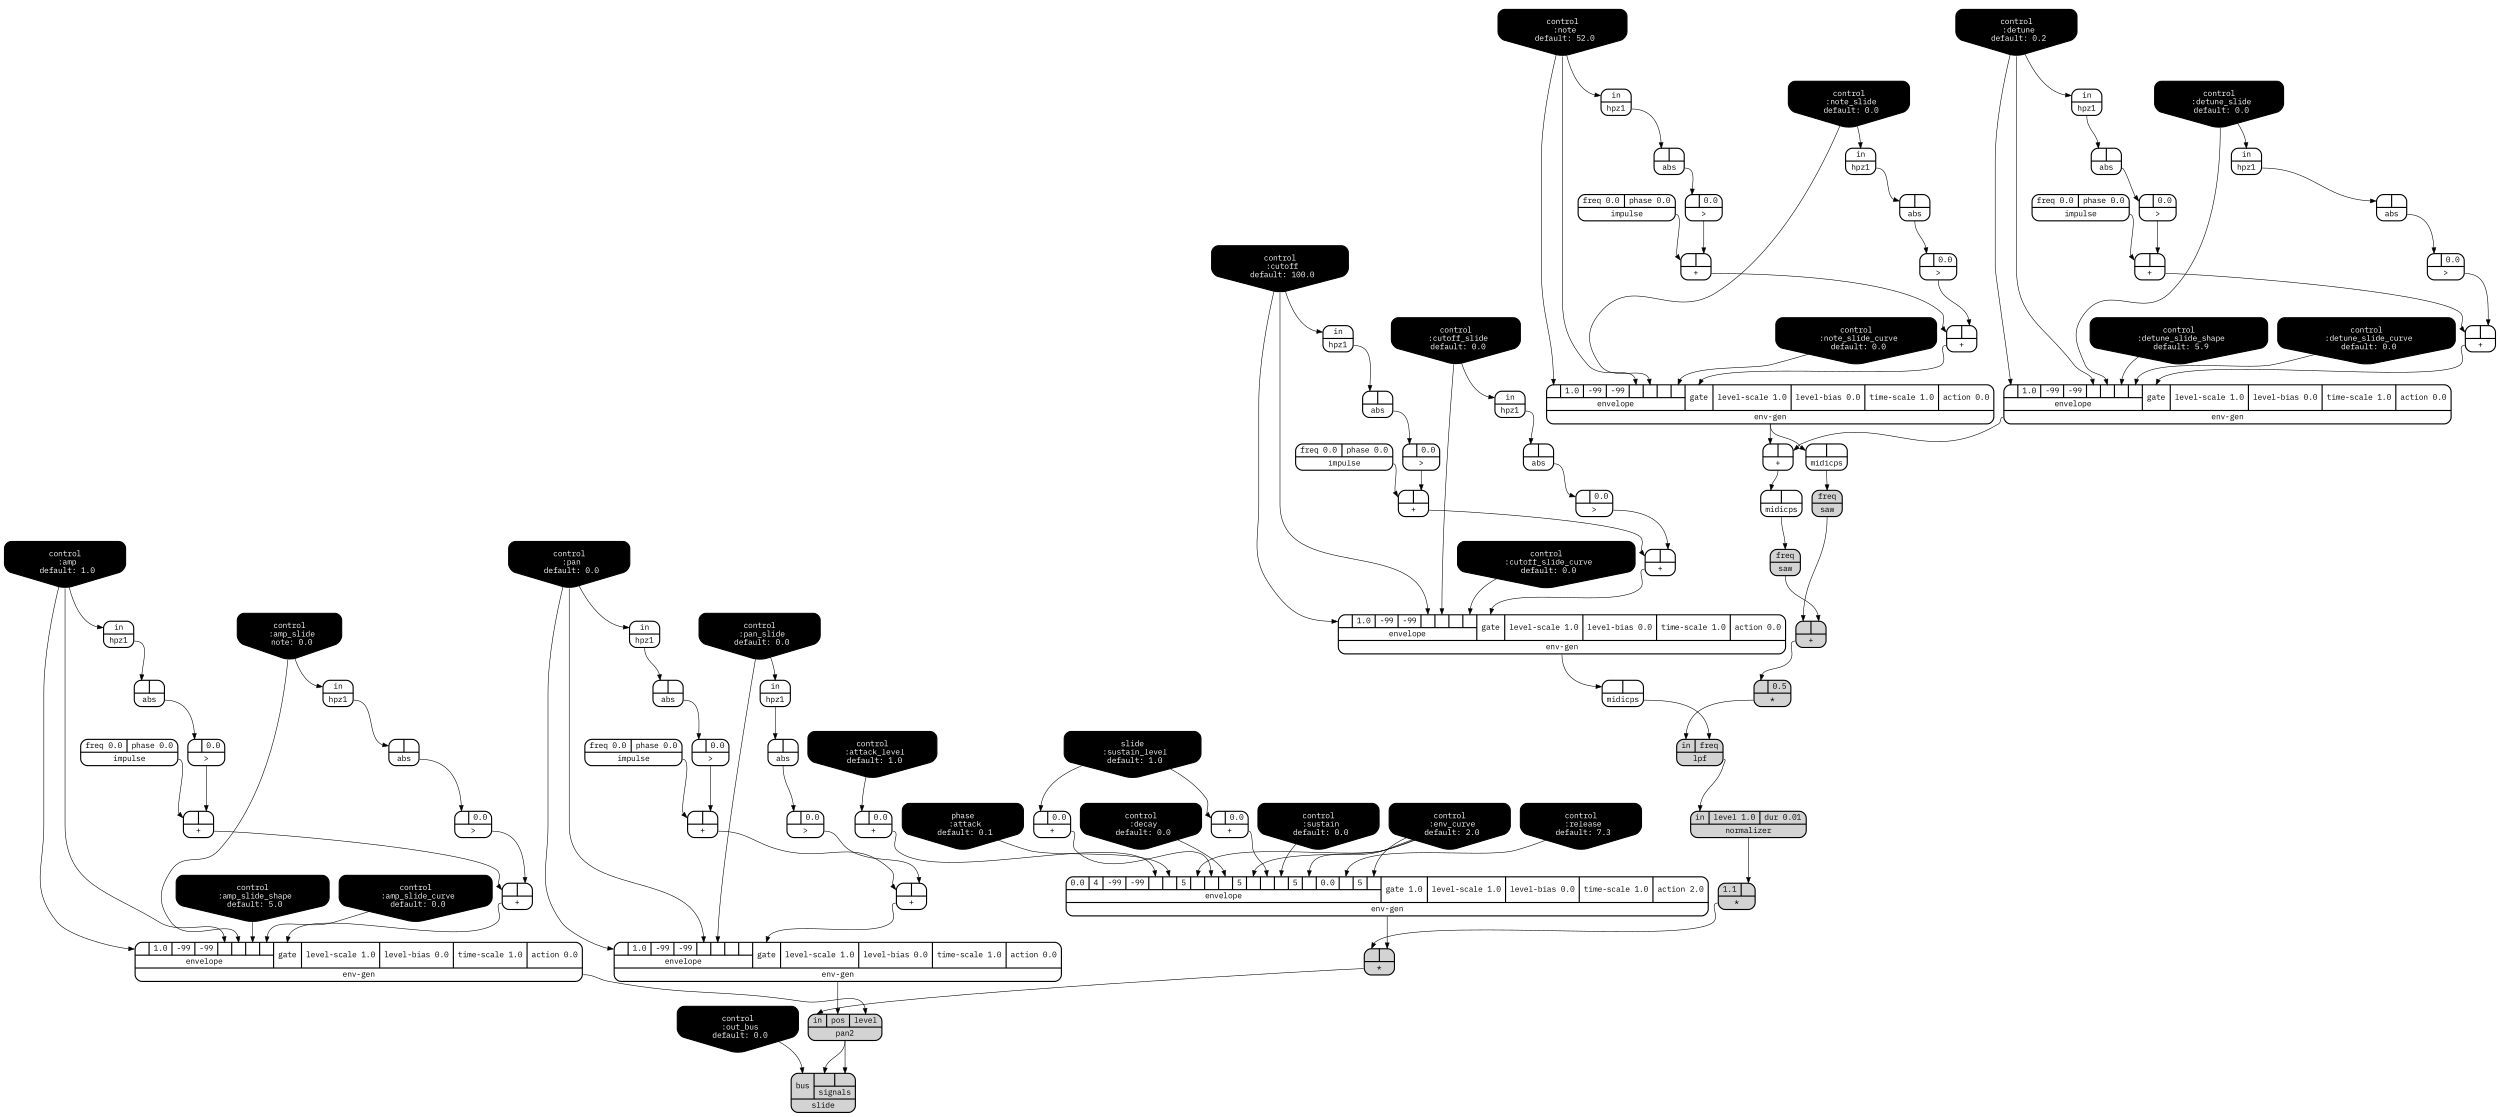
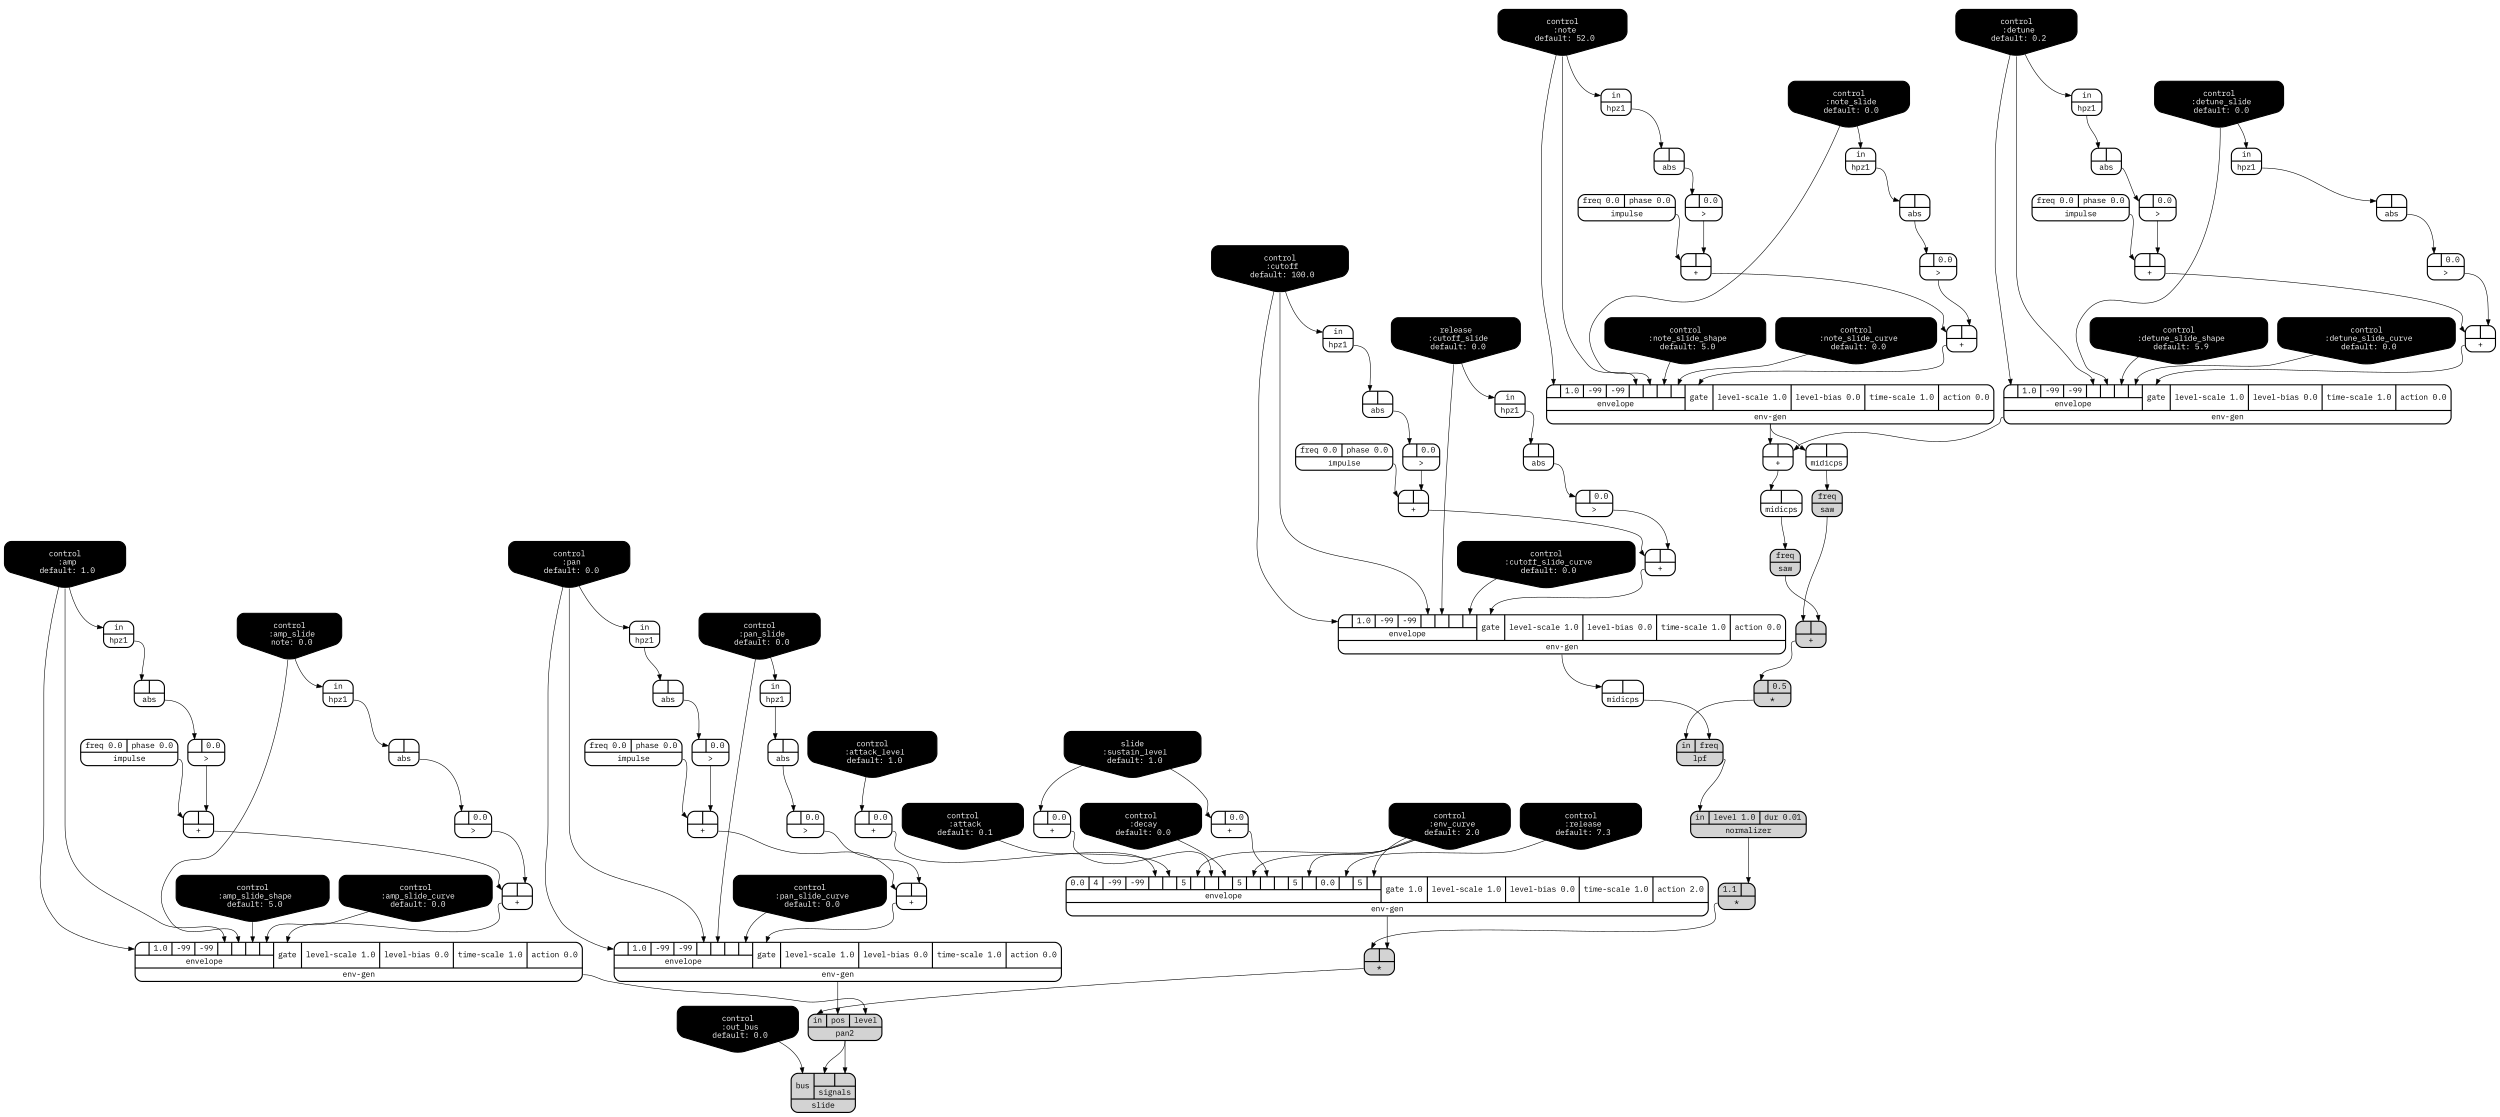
(1456, 339) -> (1456, 339)
none -> (1685, 339)
(963, 824) -> (963, 824)
(1319, 824) -> none
none -> (810, 896)
